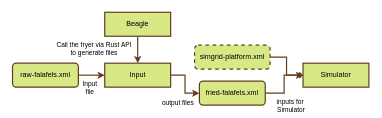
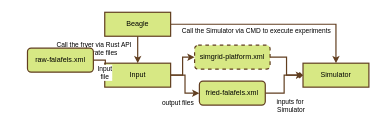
none -> (270, 24)
none -> (183, 62)
(45, 75) -> (60, 60)
